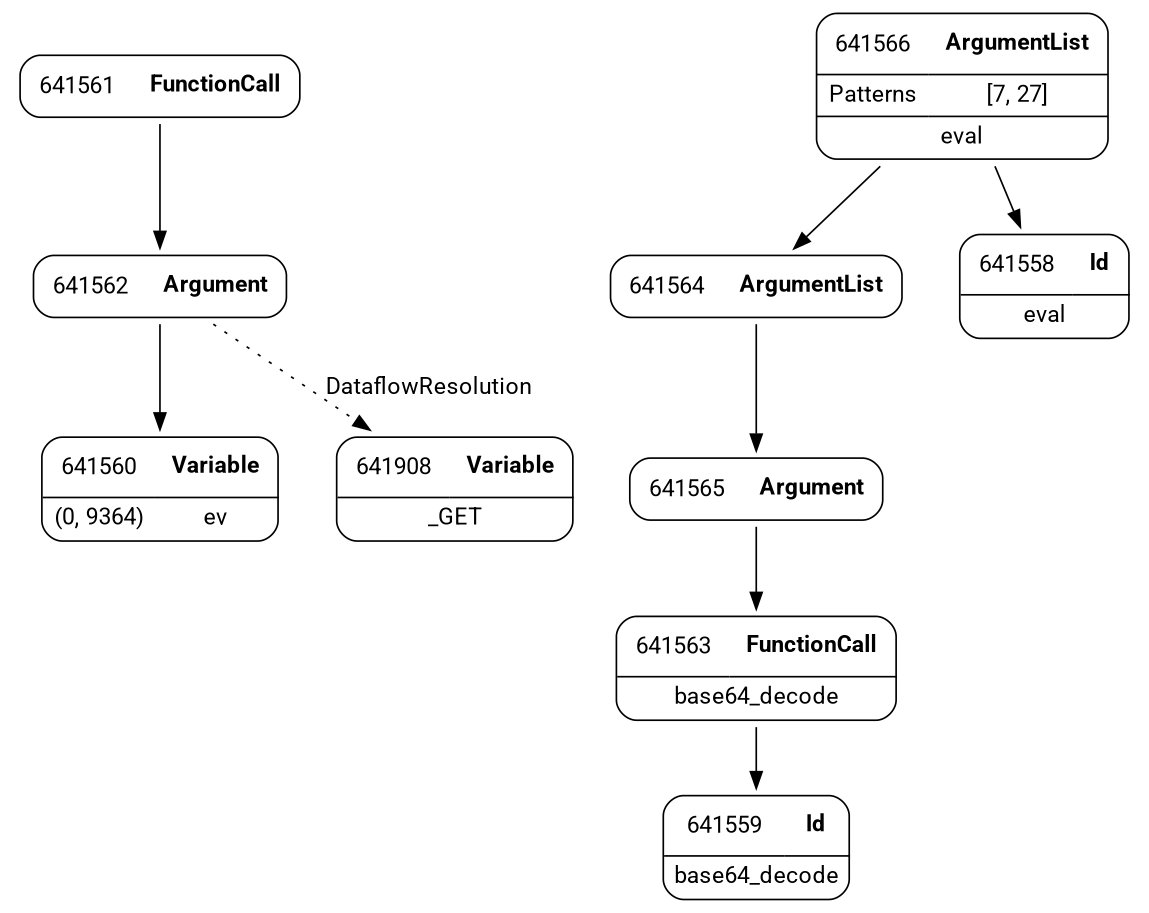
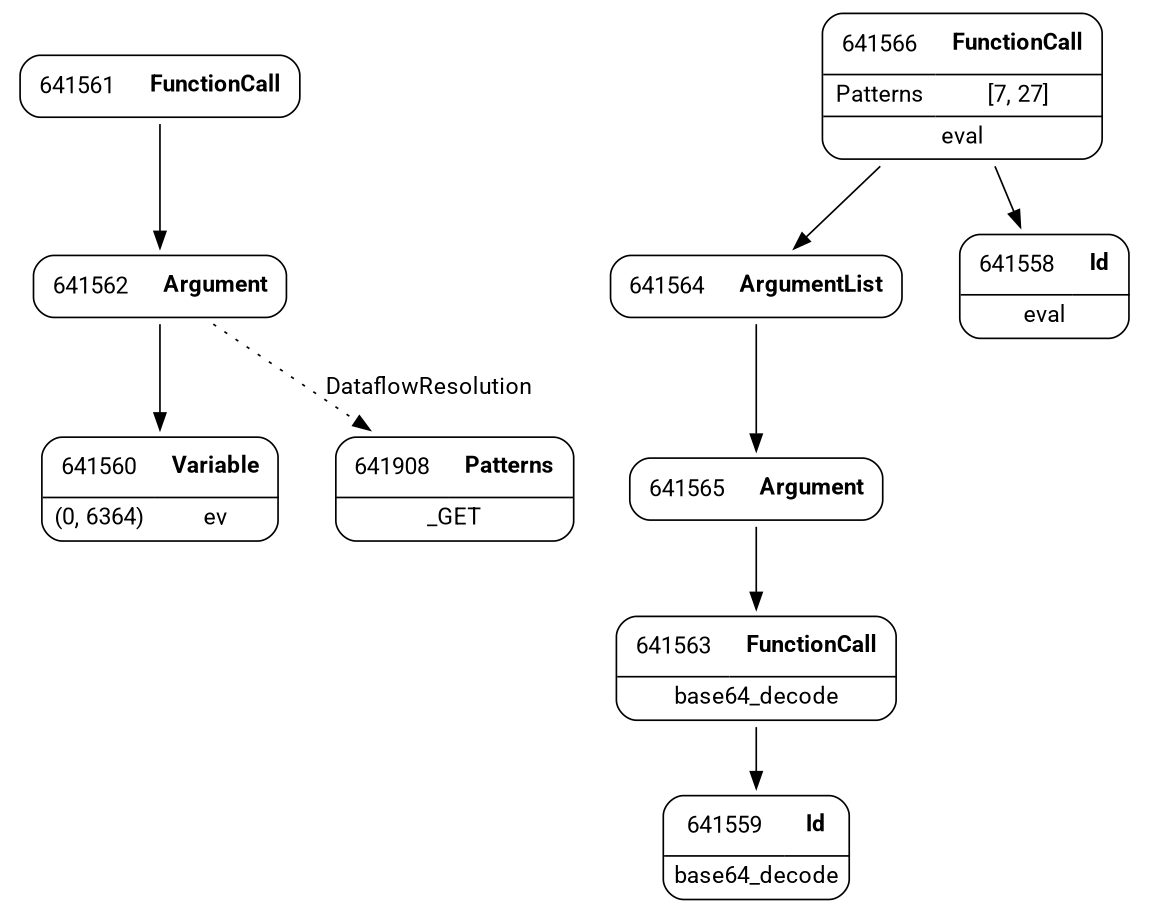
(1018, 43) -> (1018, 43)
(511, 466) -> (510, 466)
(100, 518) -> (100, 518)
